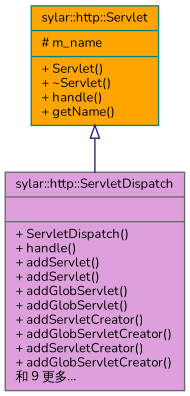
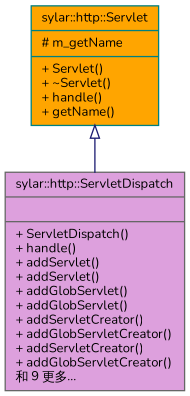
(72, 43) -> (83, 43)
